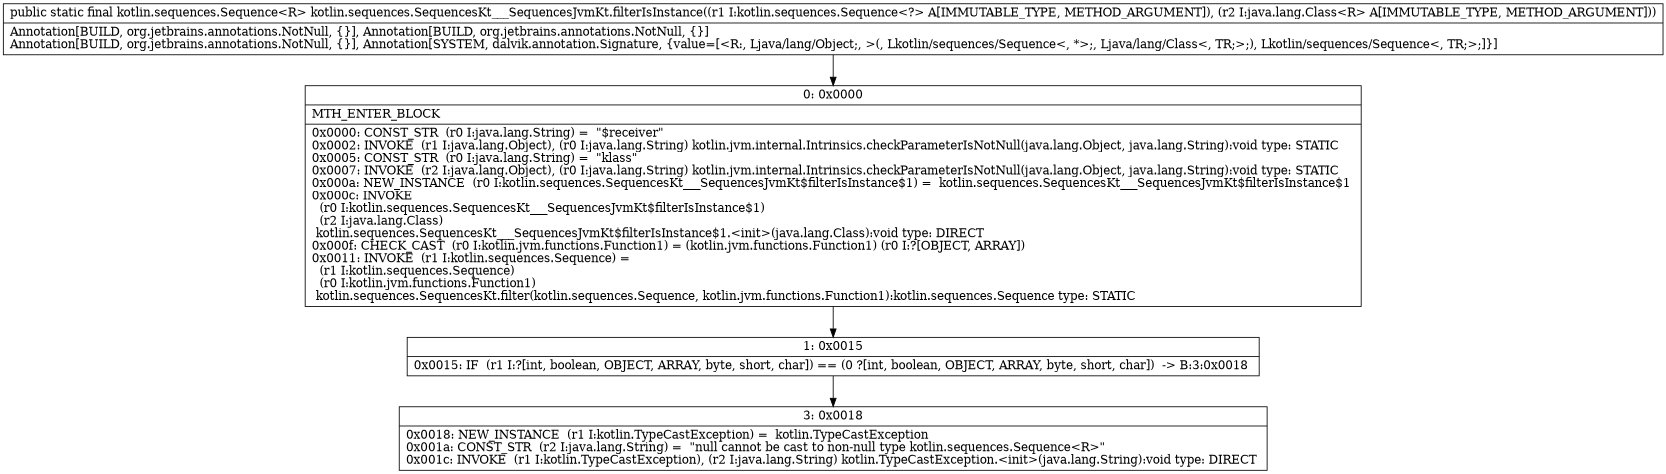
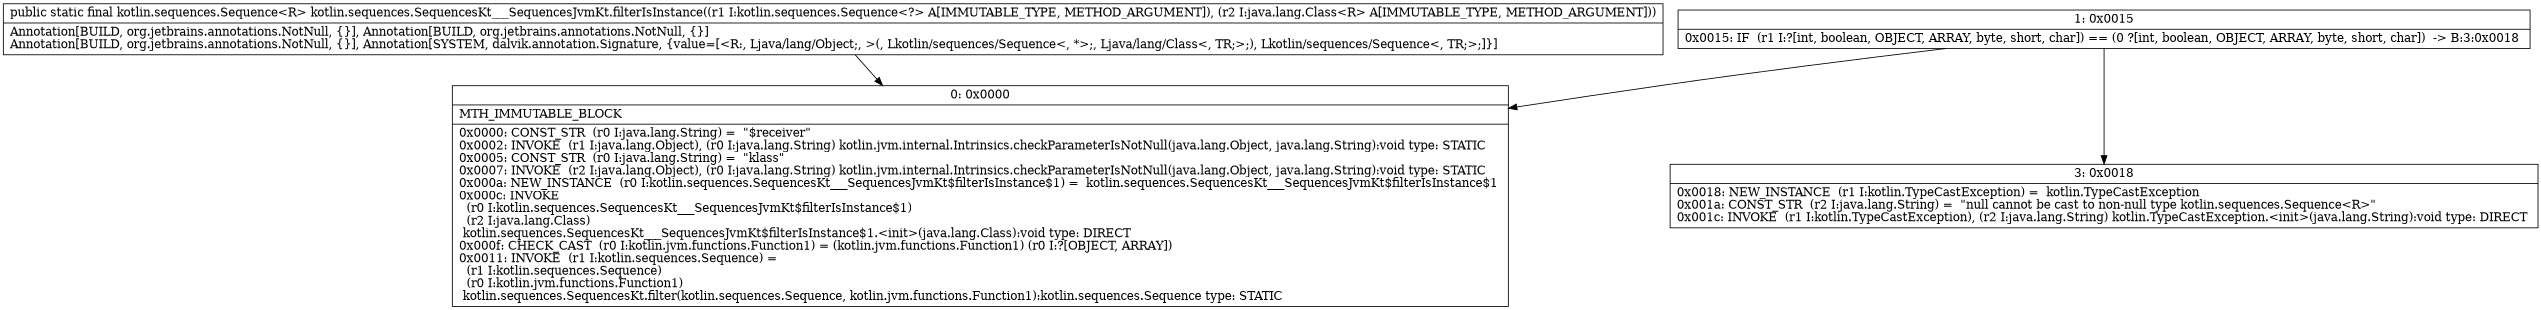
(376, 114) -> (541, 114)
(833, 318) -> (1731, 76)
